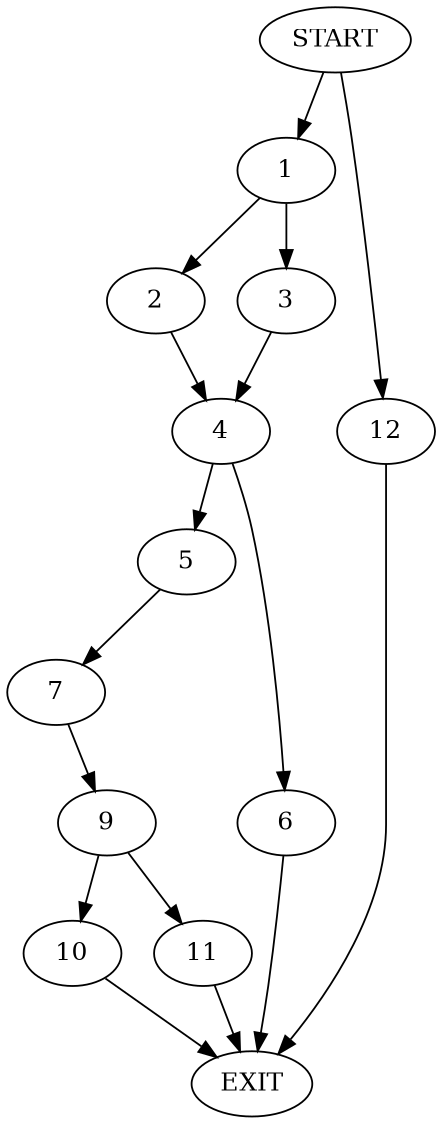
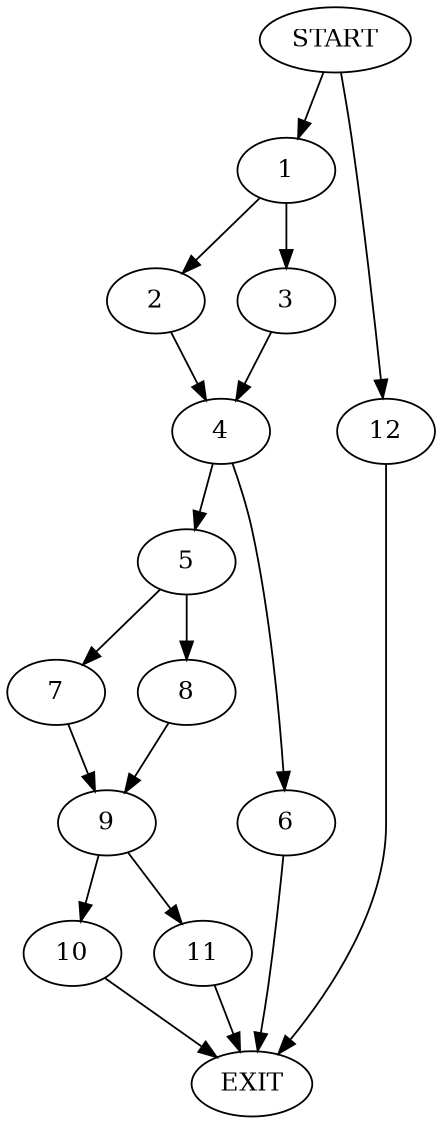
none -> (187, 692)
